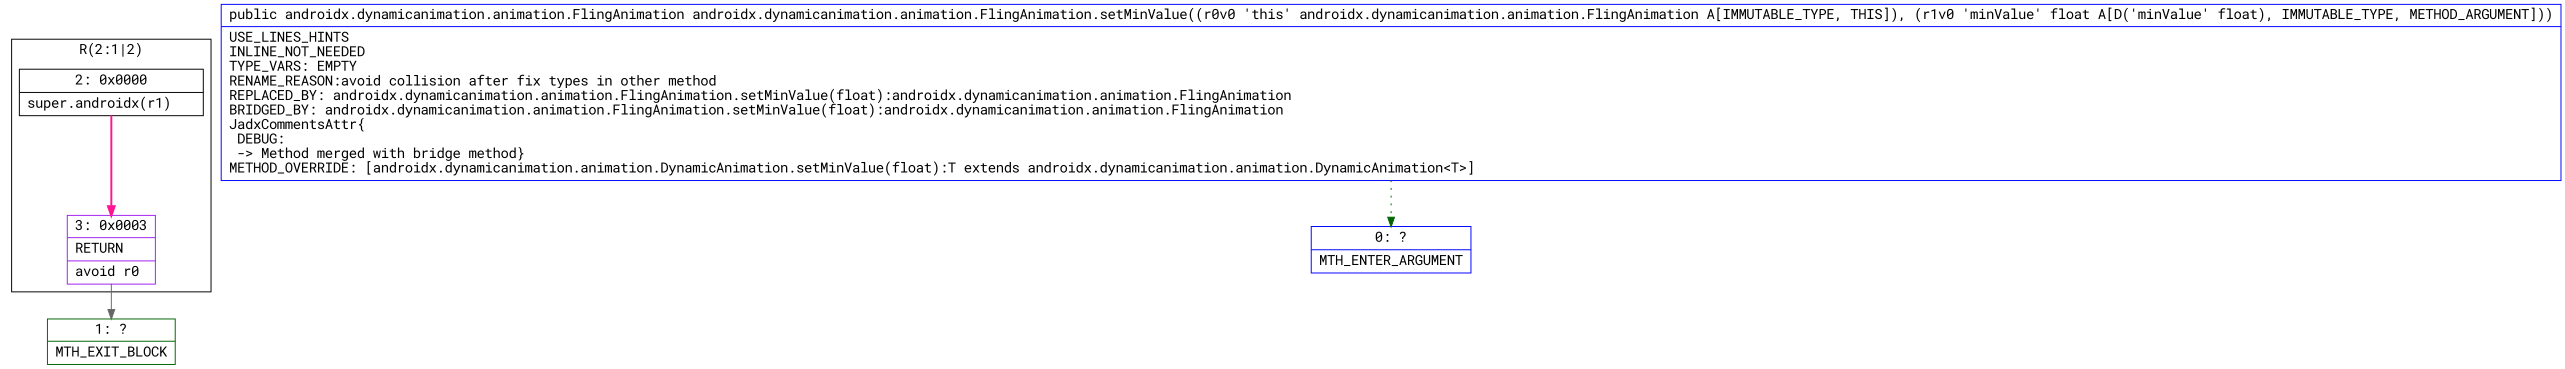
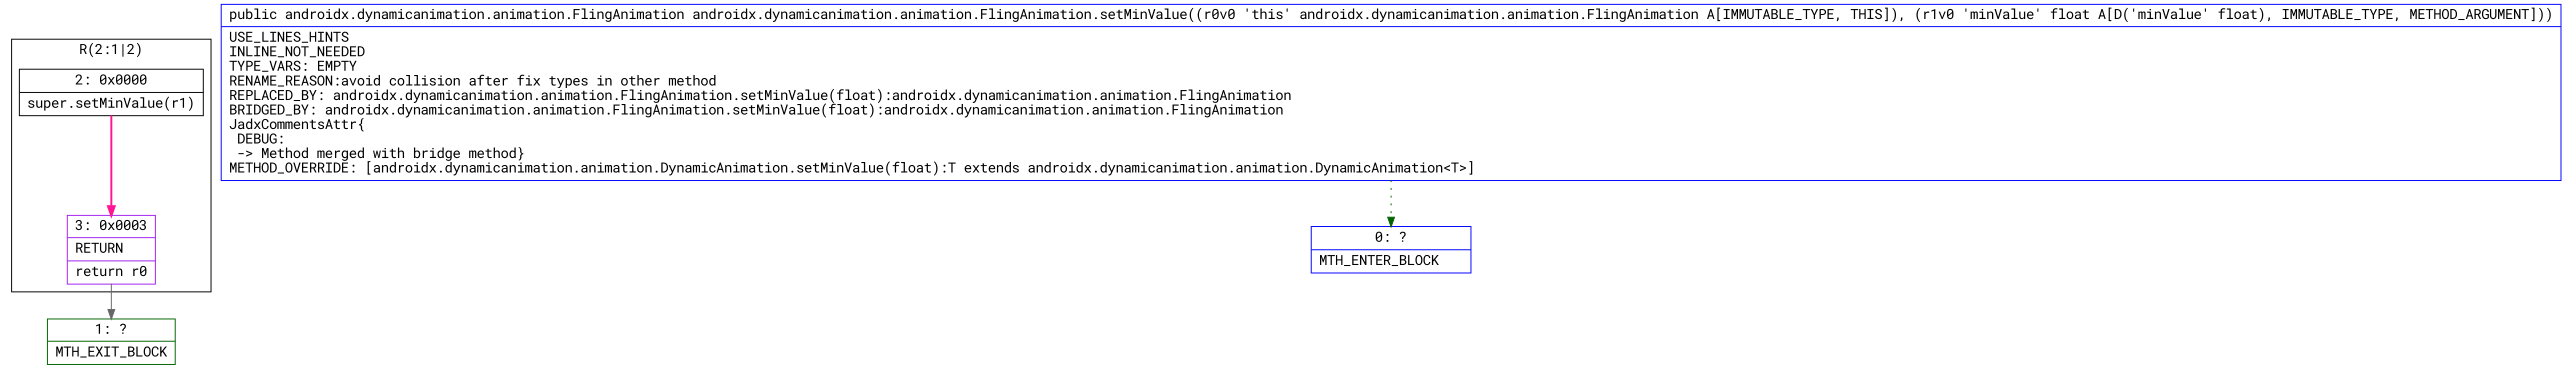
(99, 104) -> (111, 104)
(1391, 261) -> (1379, 261)
(107, 272) -> (111, 272)
